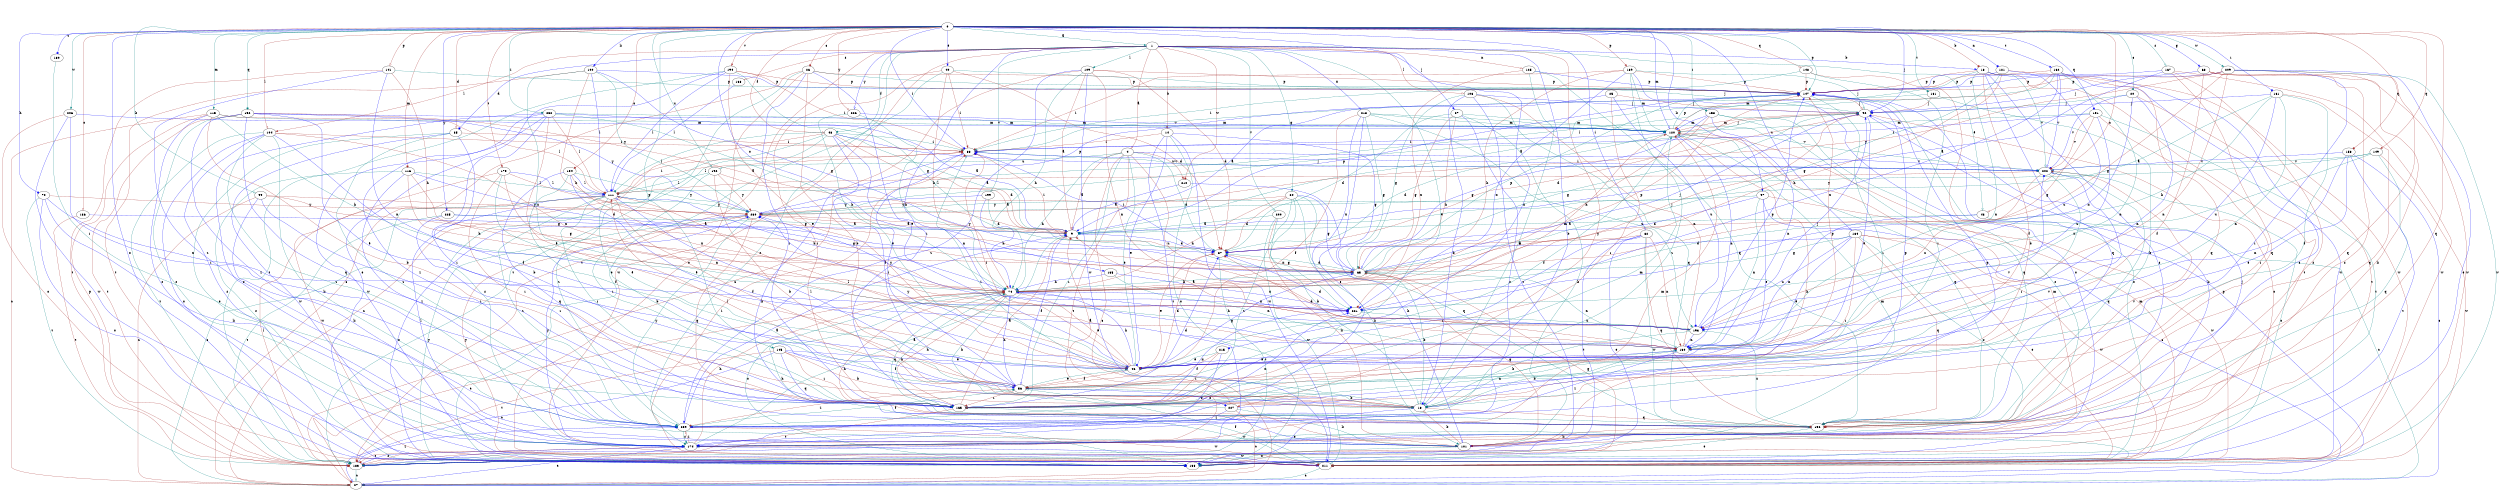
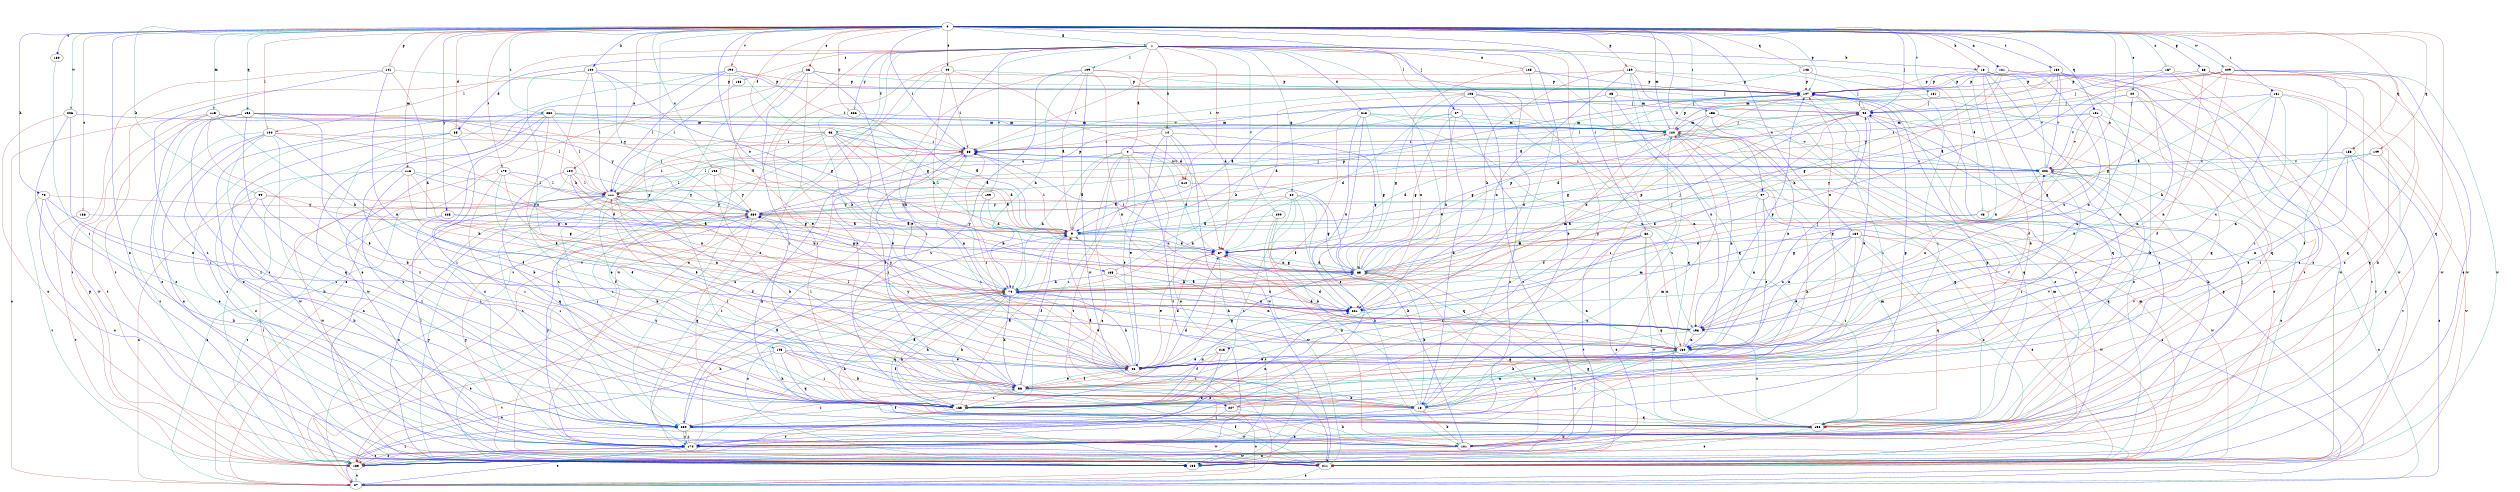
(1733, 120) -> none
(1251, 219) -> (1295, 107)
(1571, 291) -> (1273, 149)
